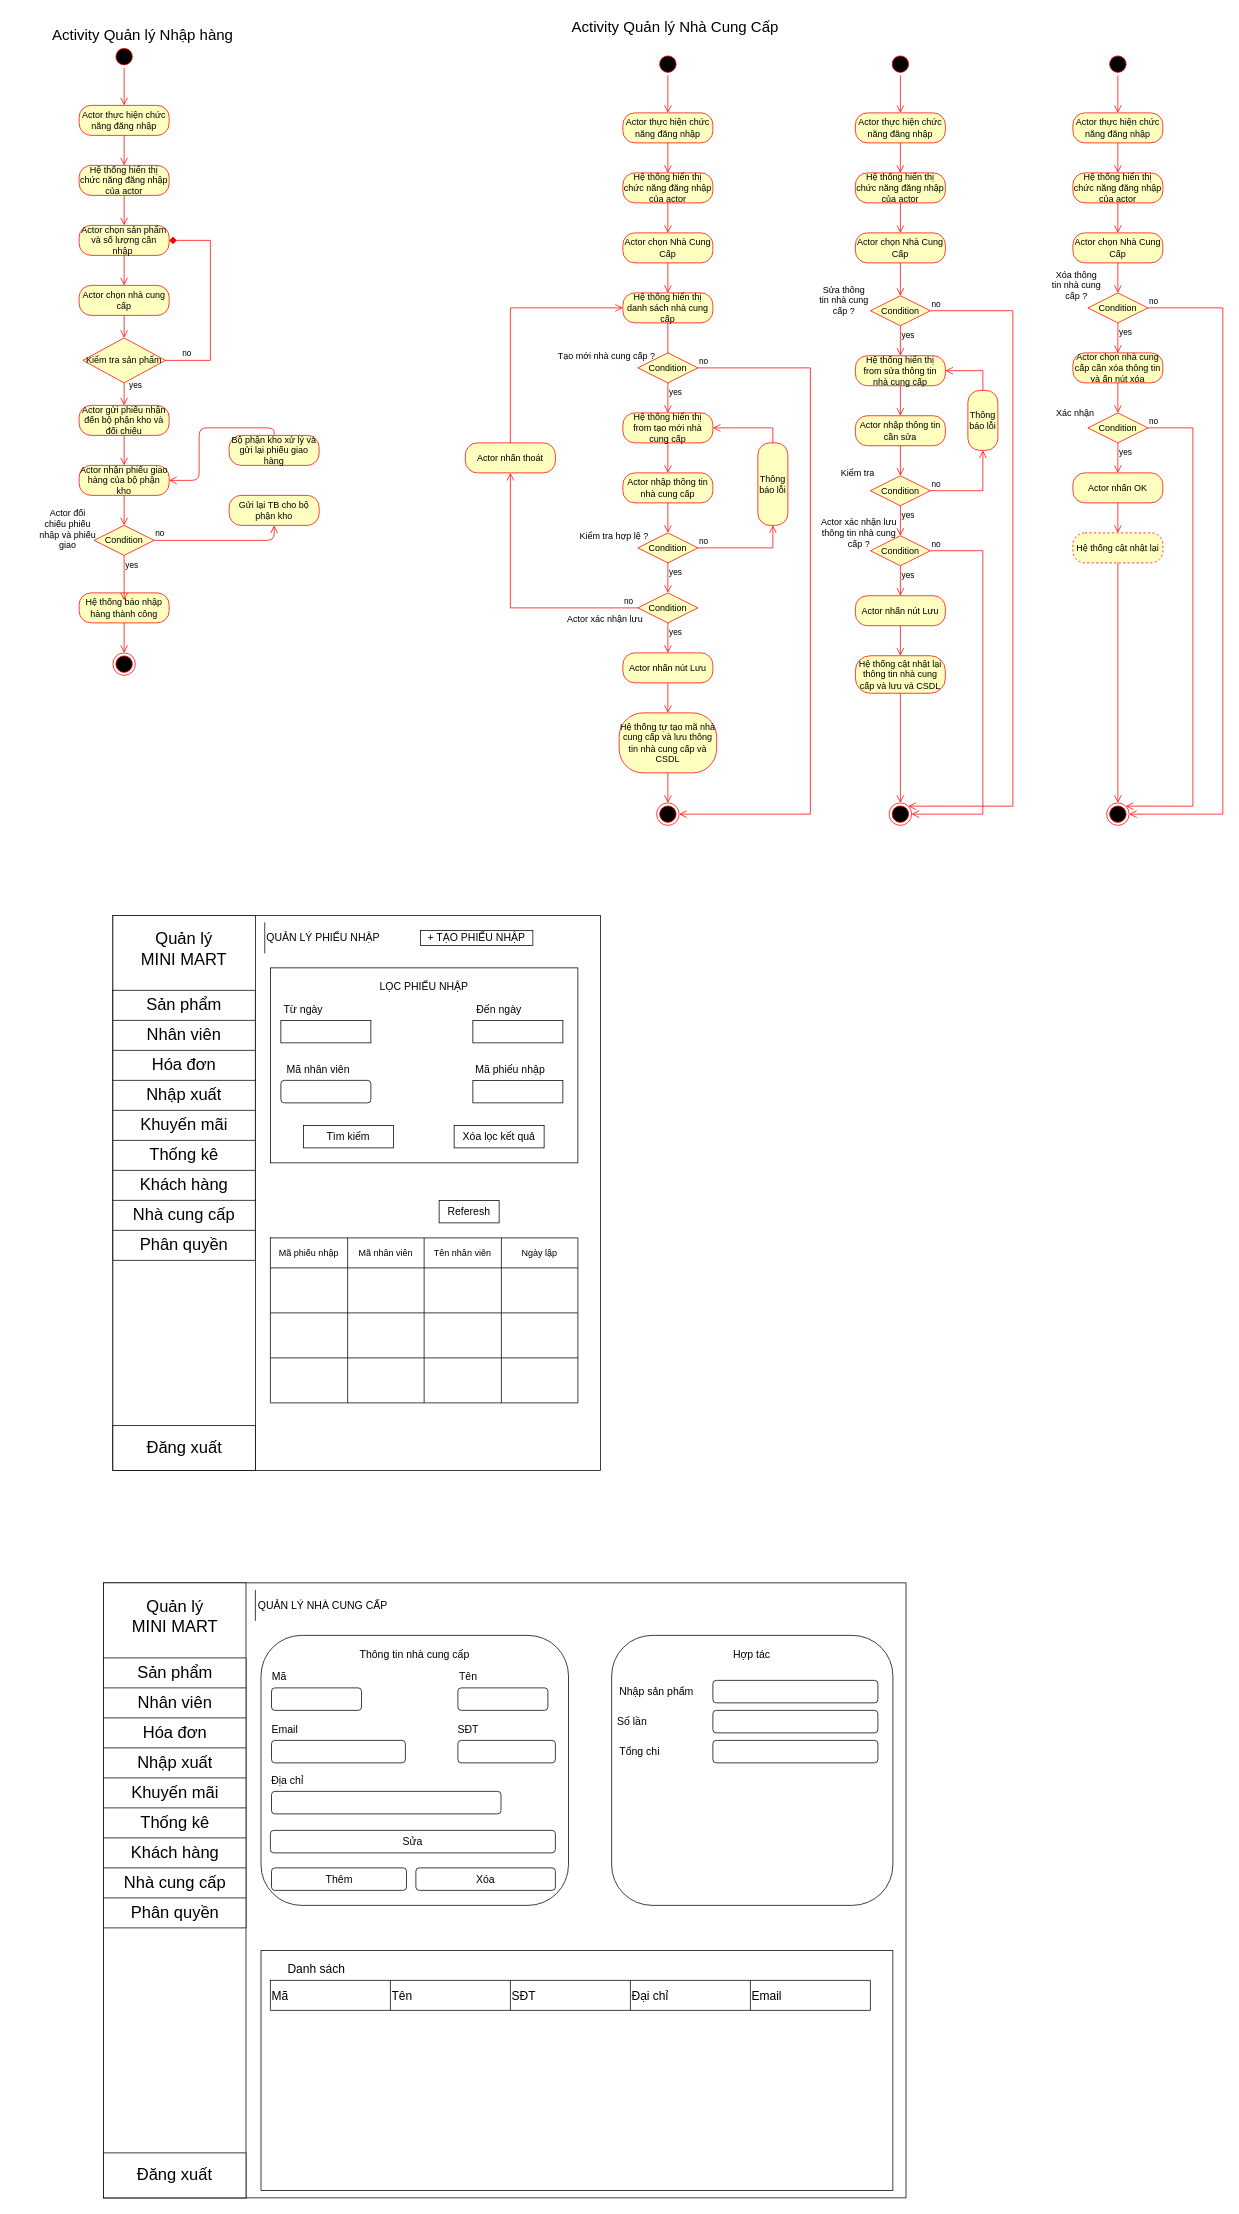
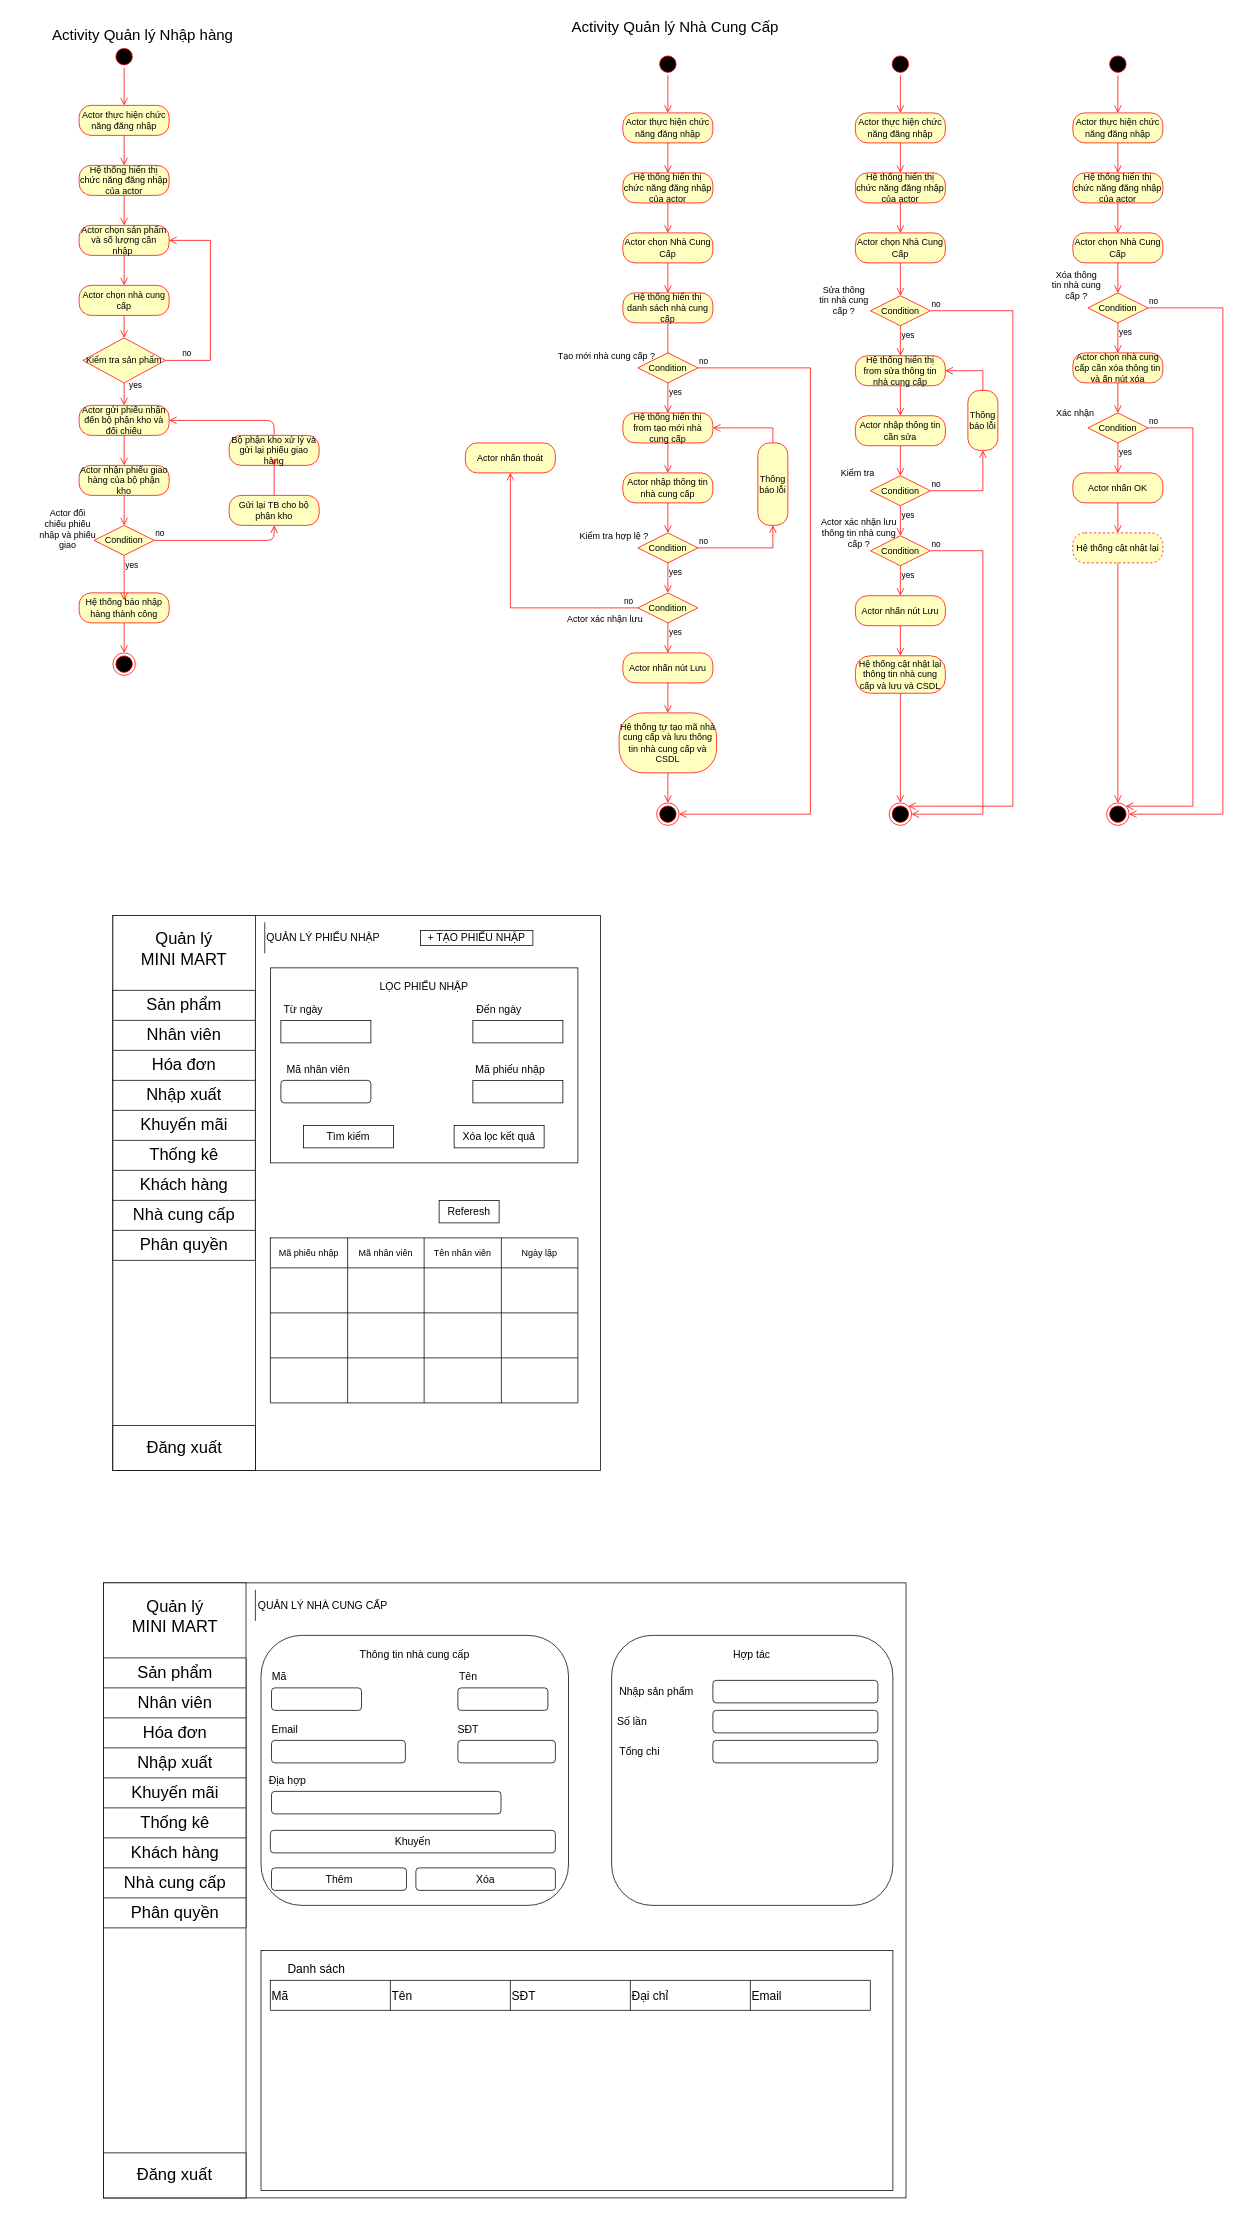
(177, 240) -> (174, 240)
(510, 321) -> none
(202, 429) -> (225, 420)
none -> (274, 474)
(288, 1780) -> (288, 1780)
(413, 1842) -> (413, 1842)
